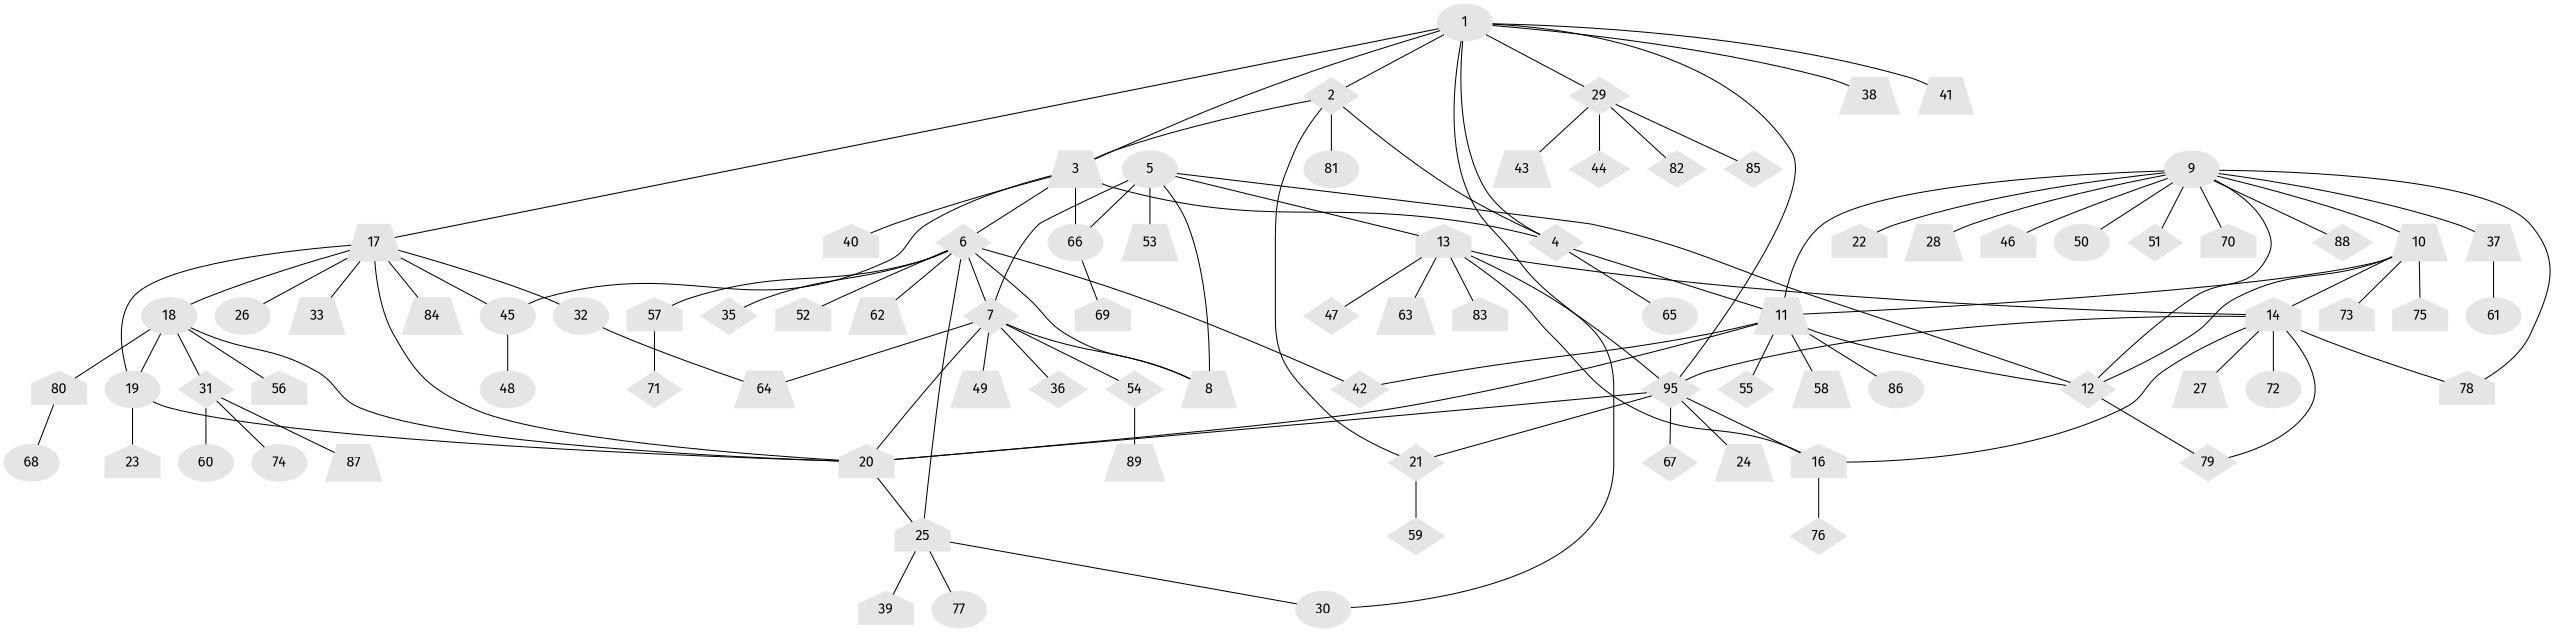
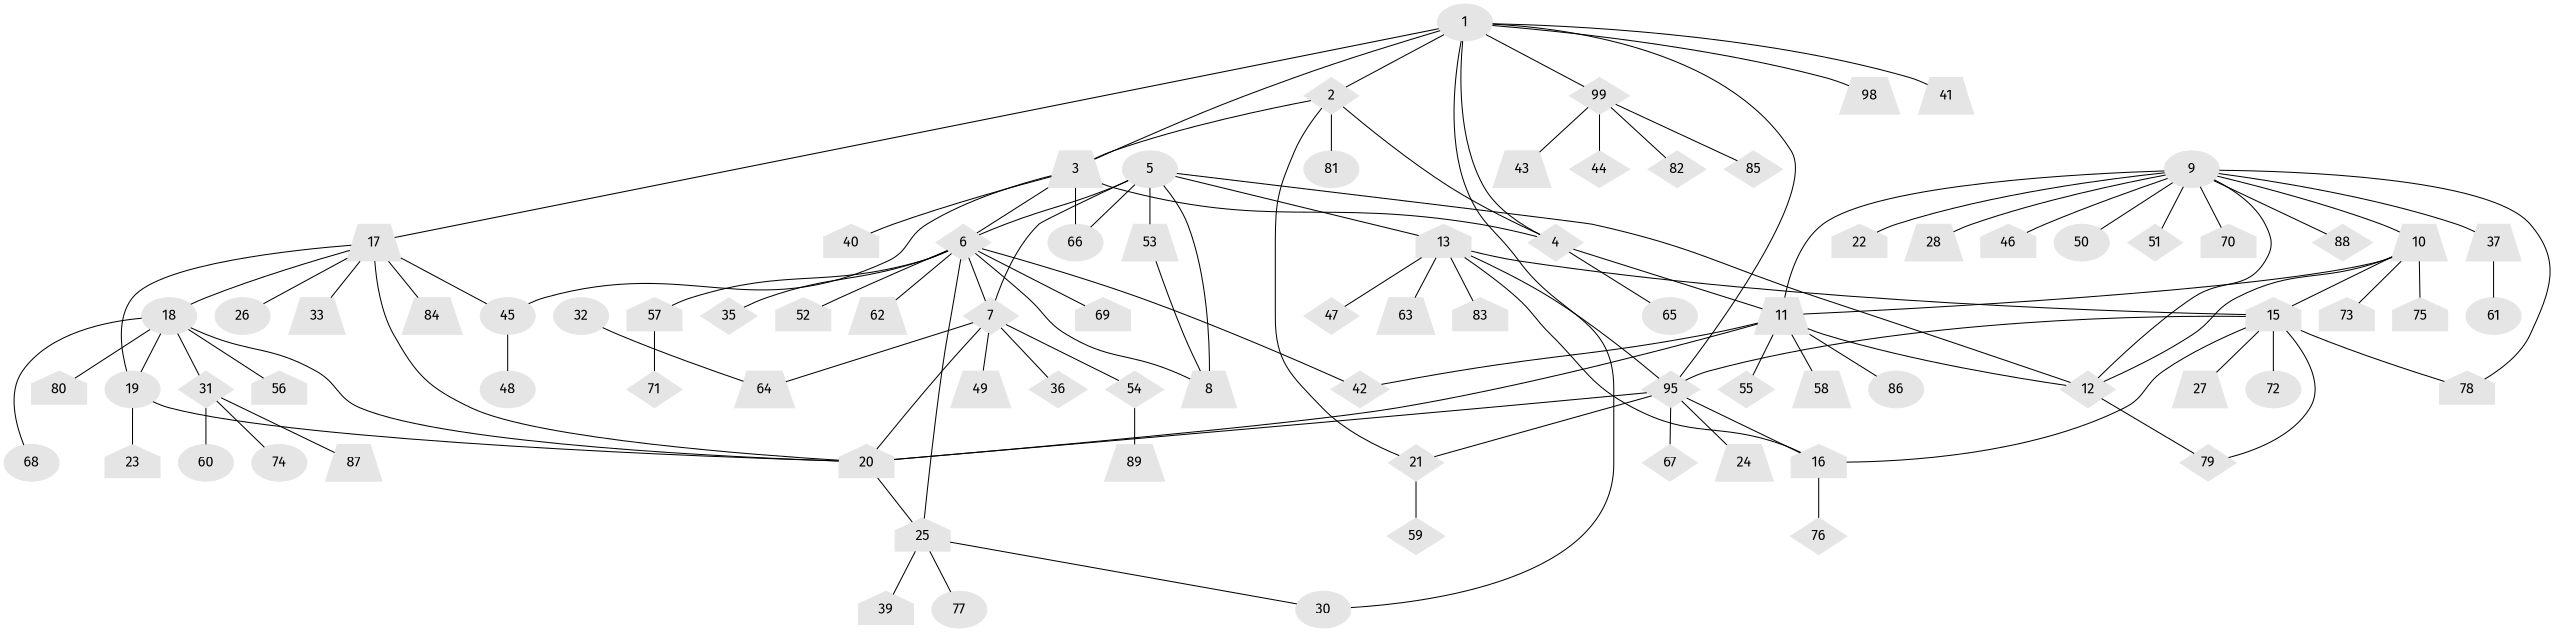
(1600, 96) -> (1600, 96)
(1870, 96) -> (1870, 96)
none -> (1054, 208)
(1087, 273) -> (1032, 279)
(480, 275) -> none
(2273, 316) -> (2273, 316)
(1075, 346) -> (1178, 320)
(46, 425) -> (43, 351)
